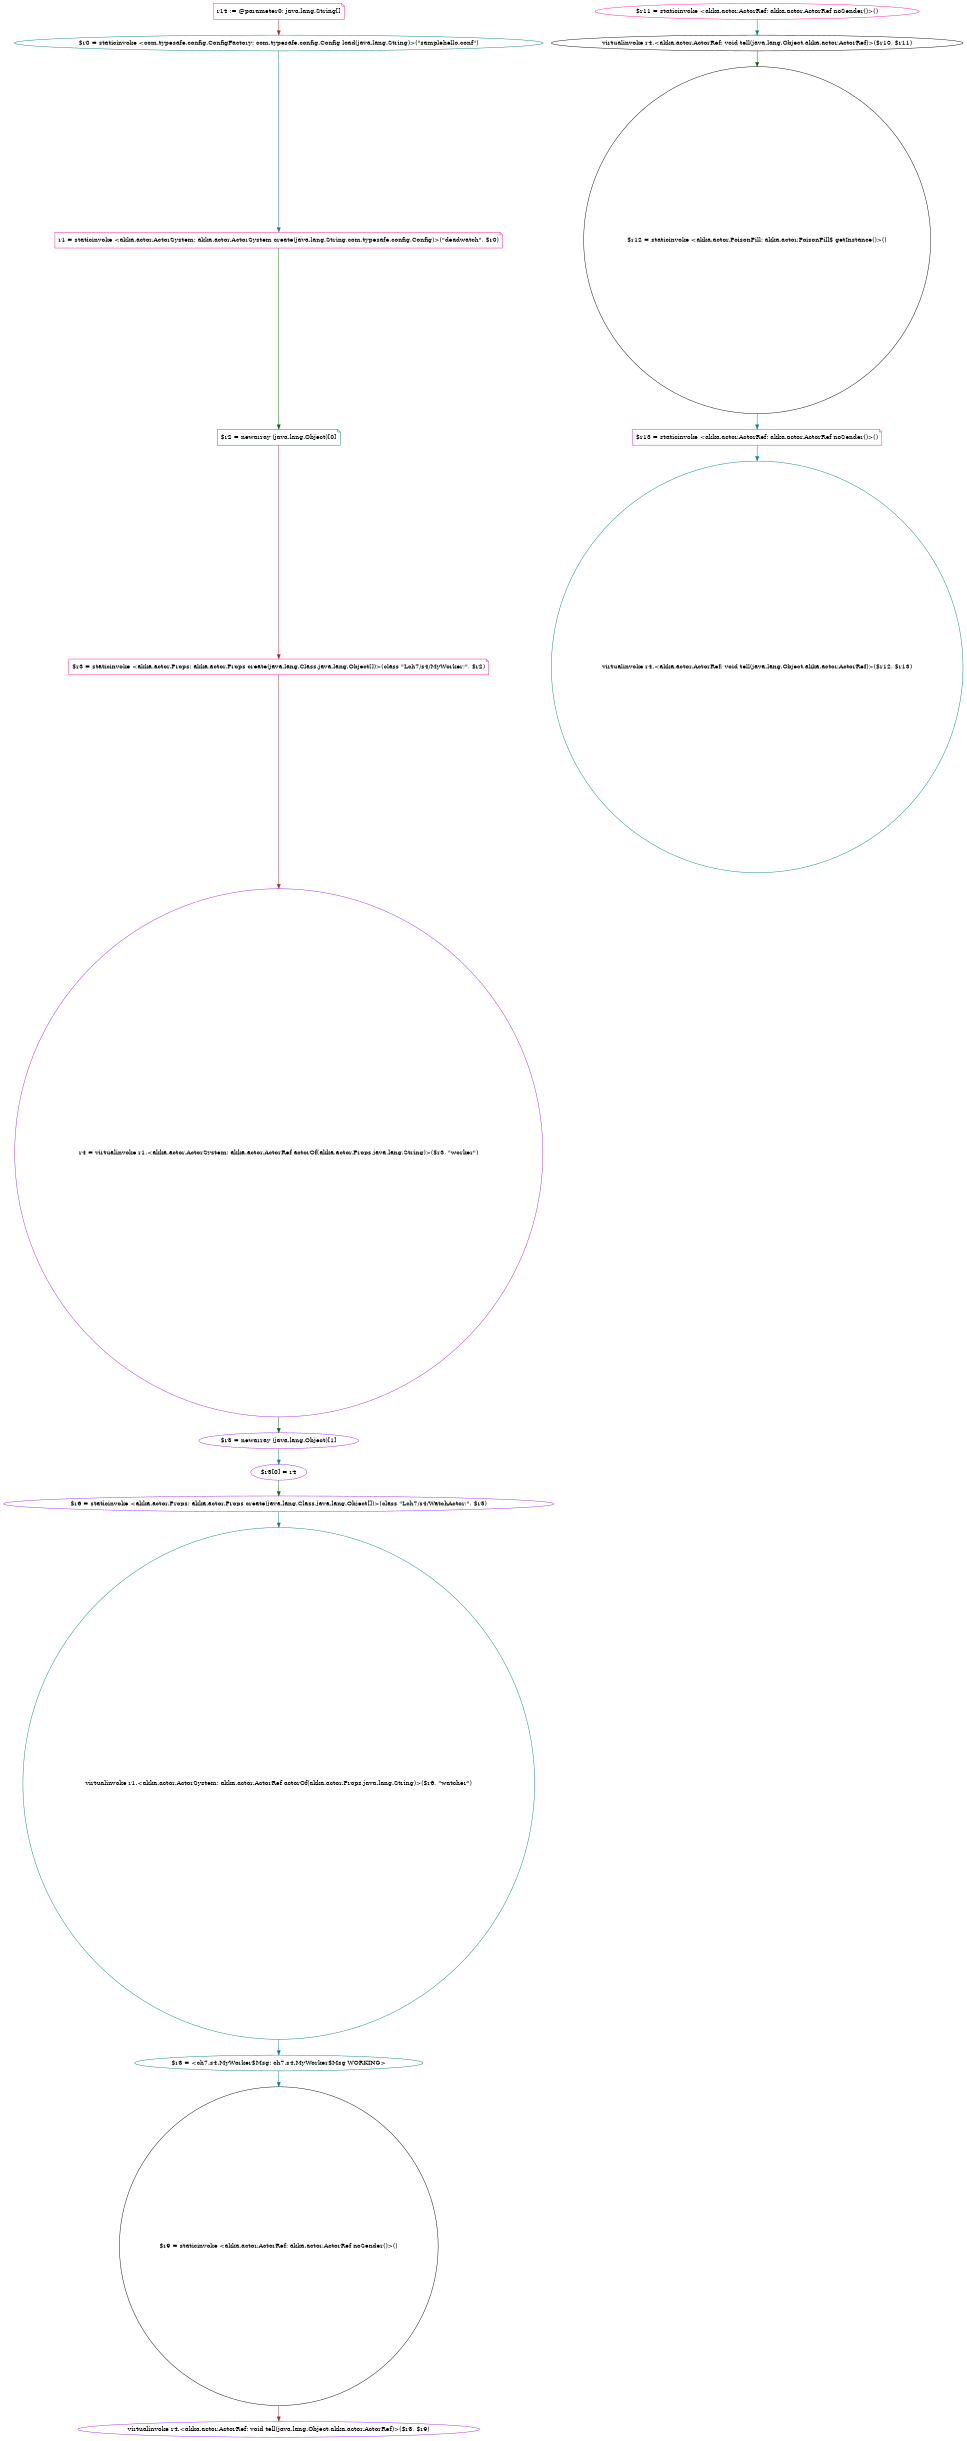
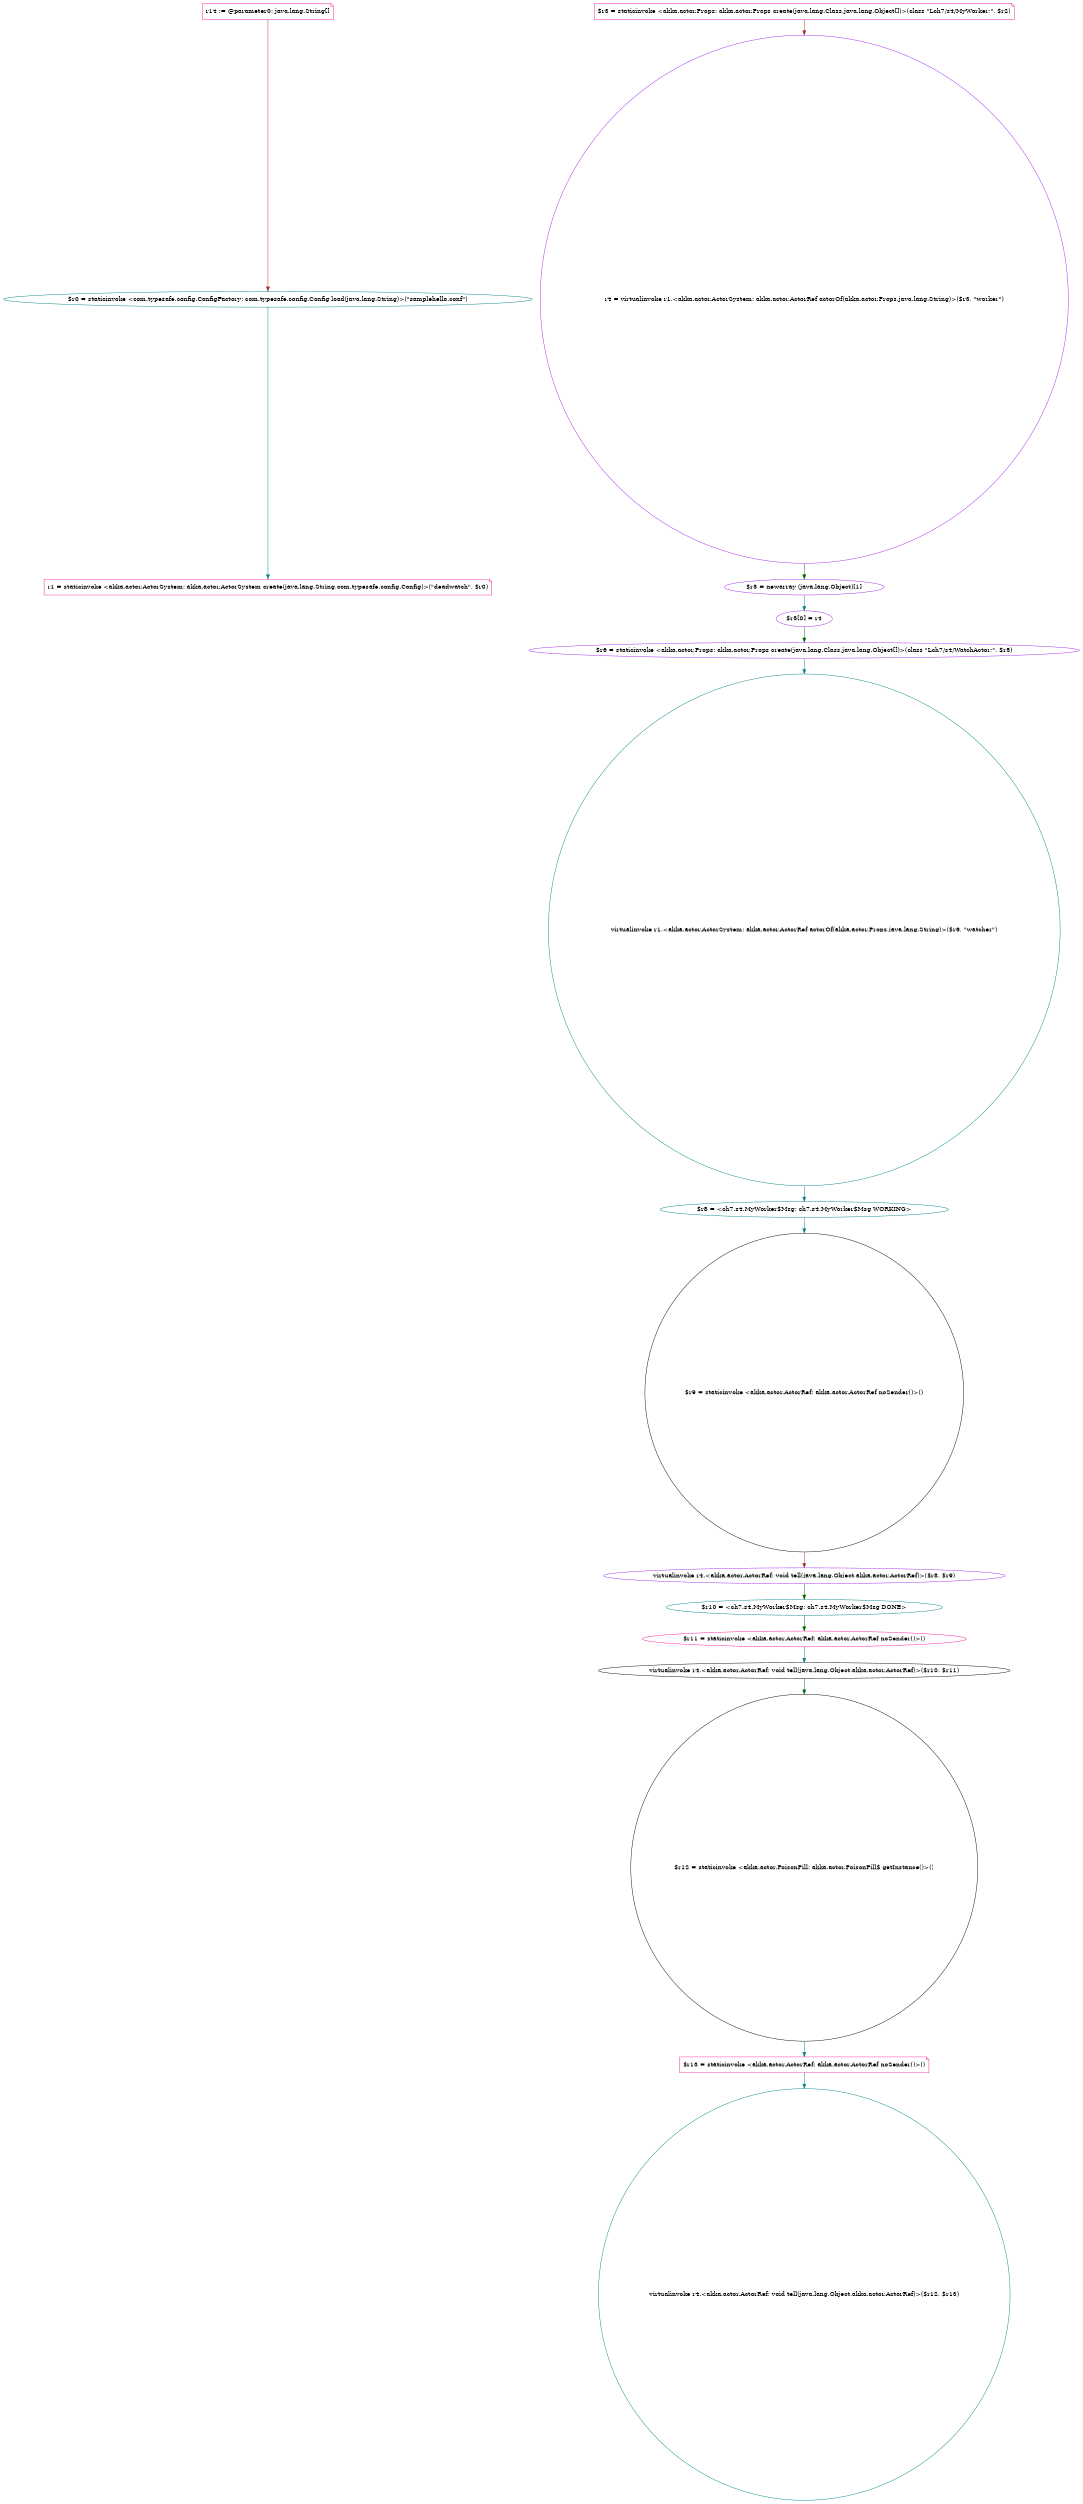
(279, 437) -> none
none -> (804, 1607)
